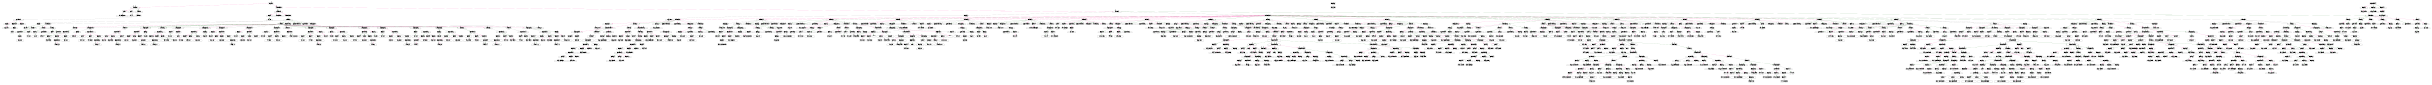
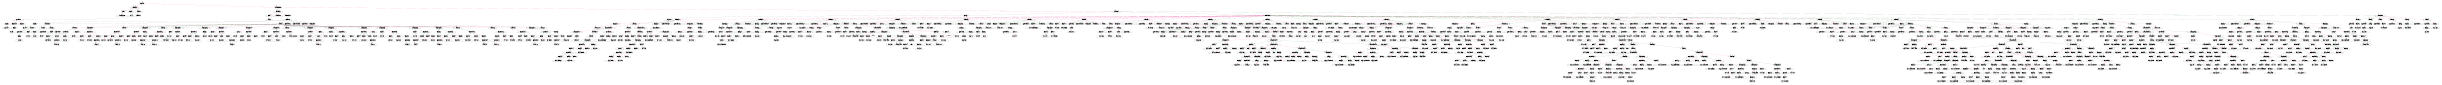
none -> (2217, 57)
